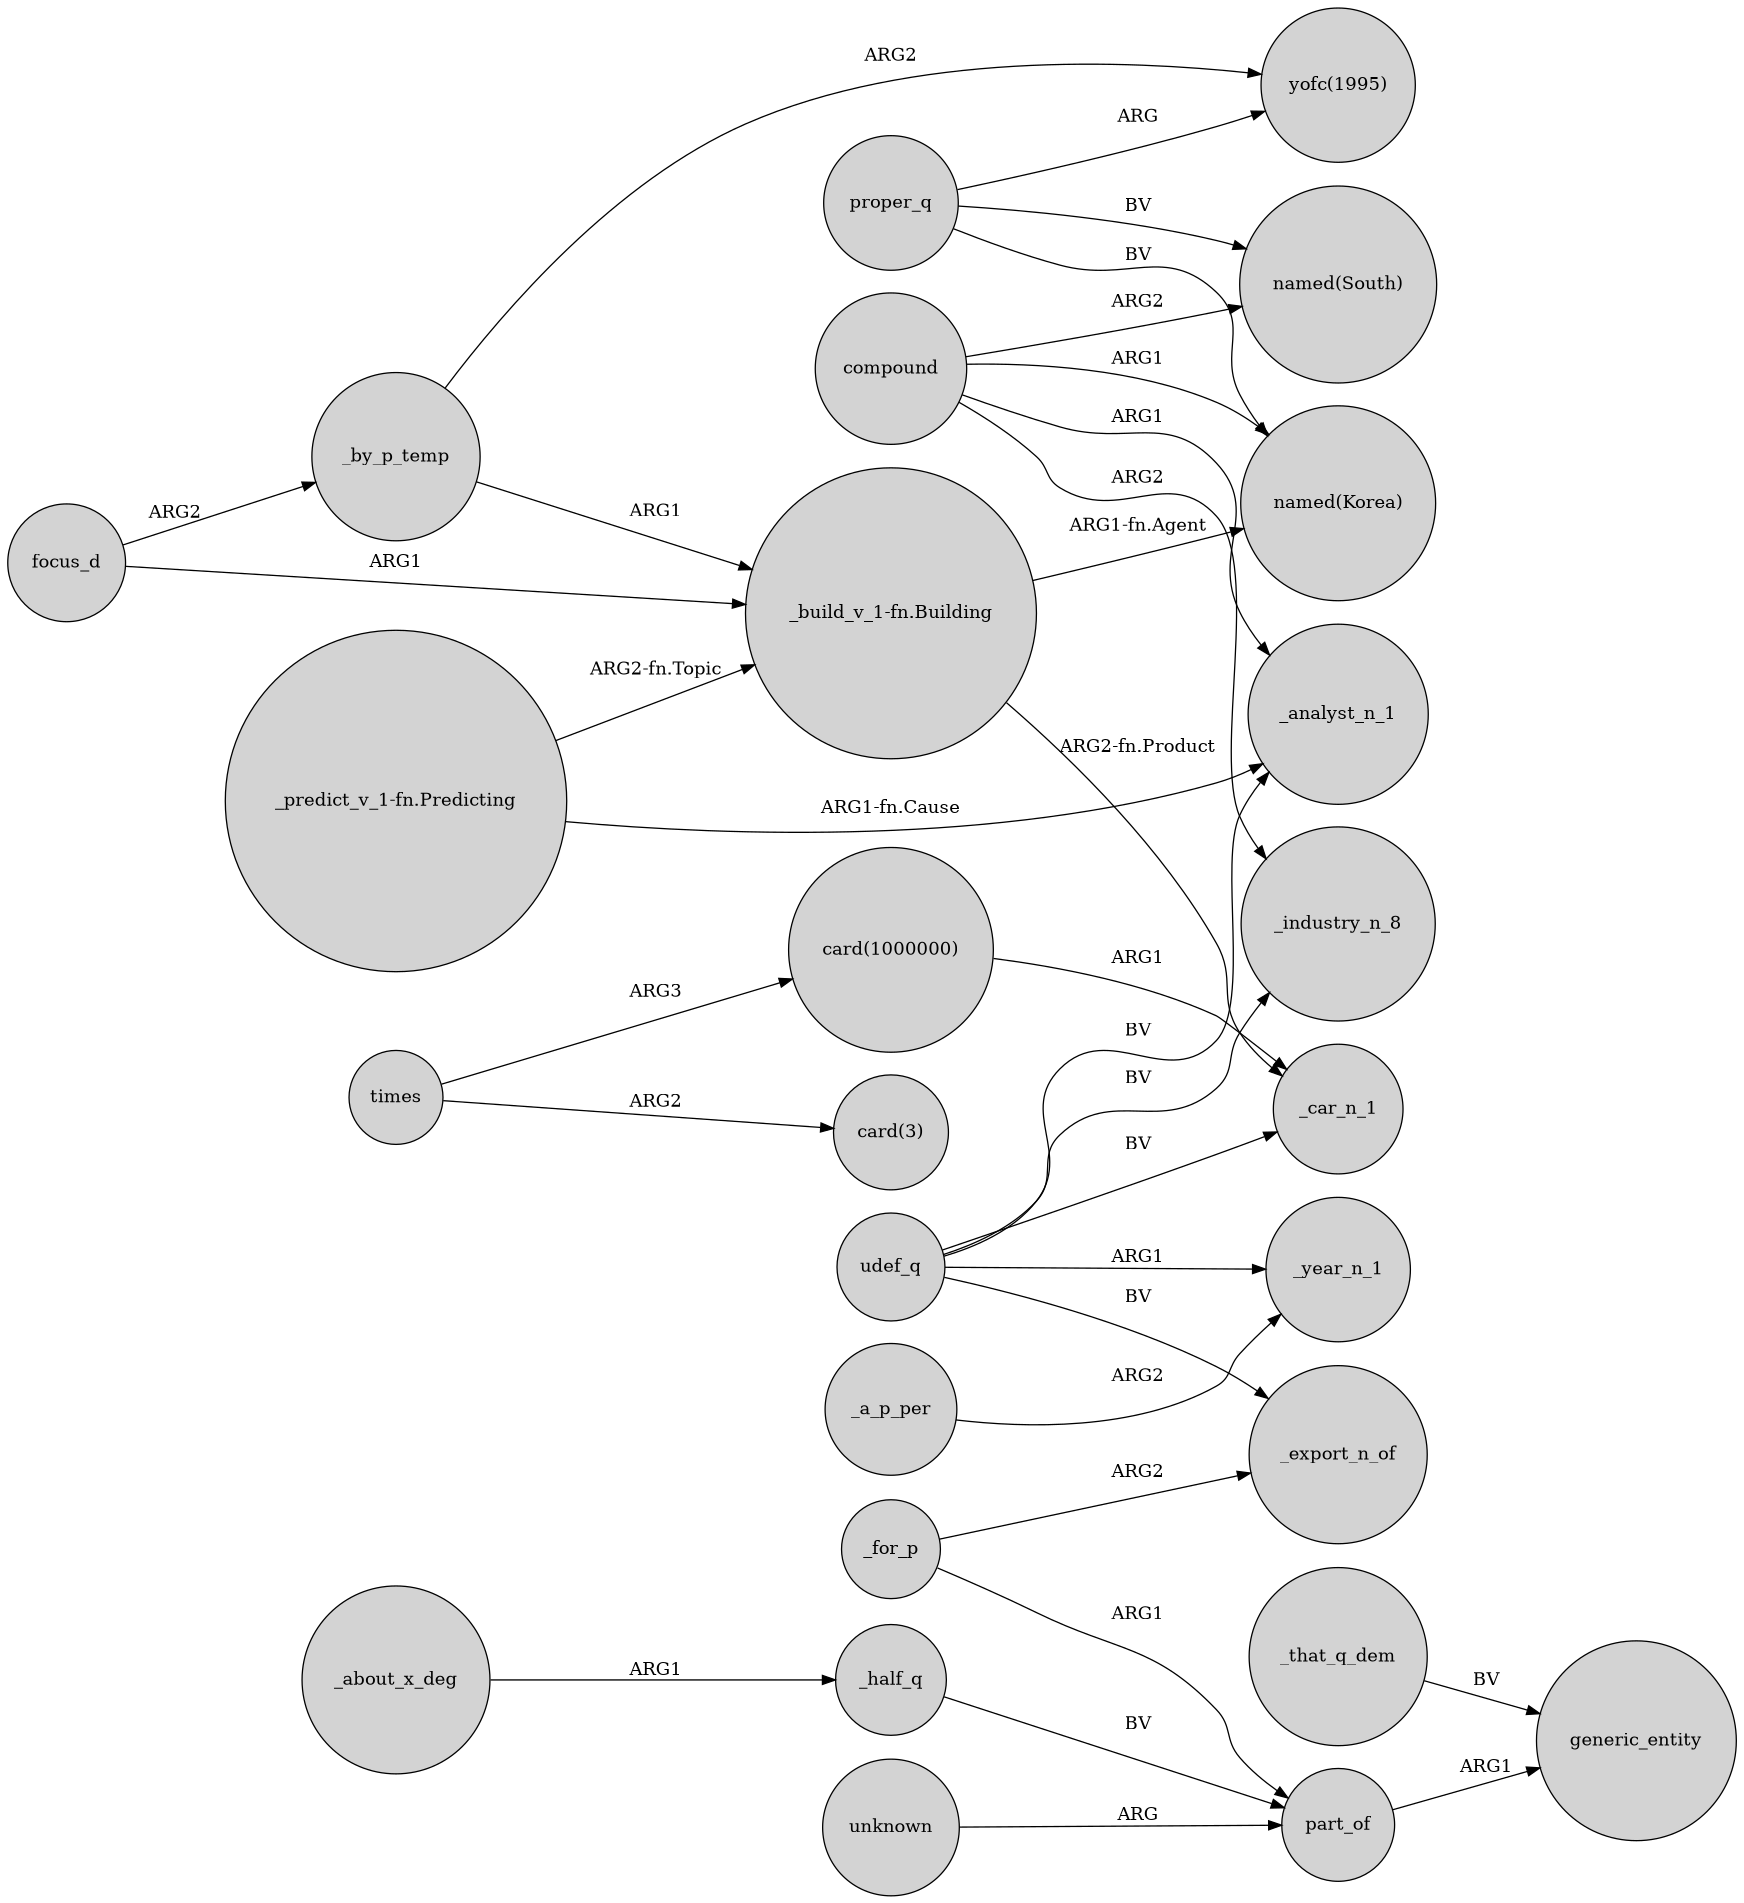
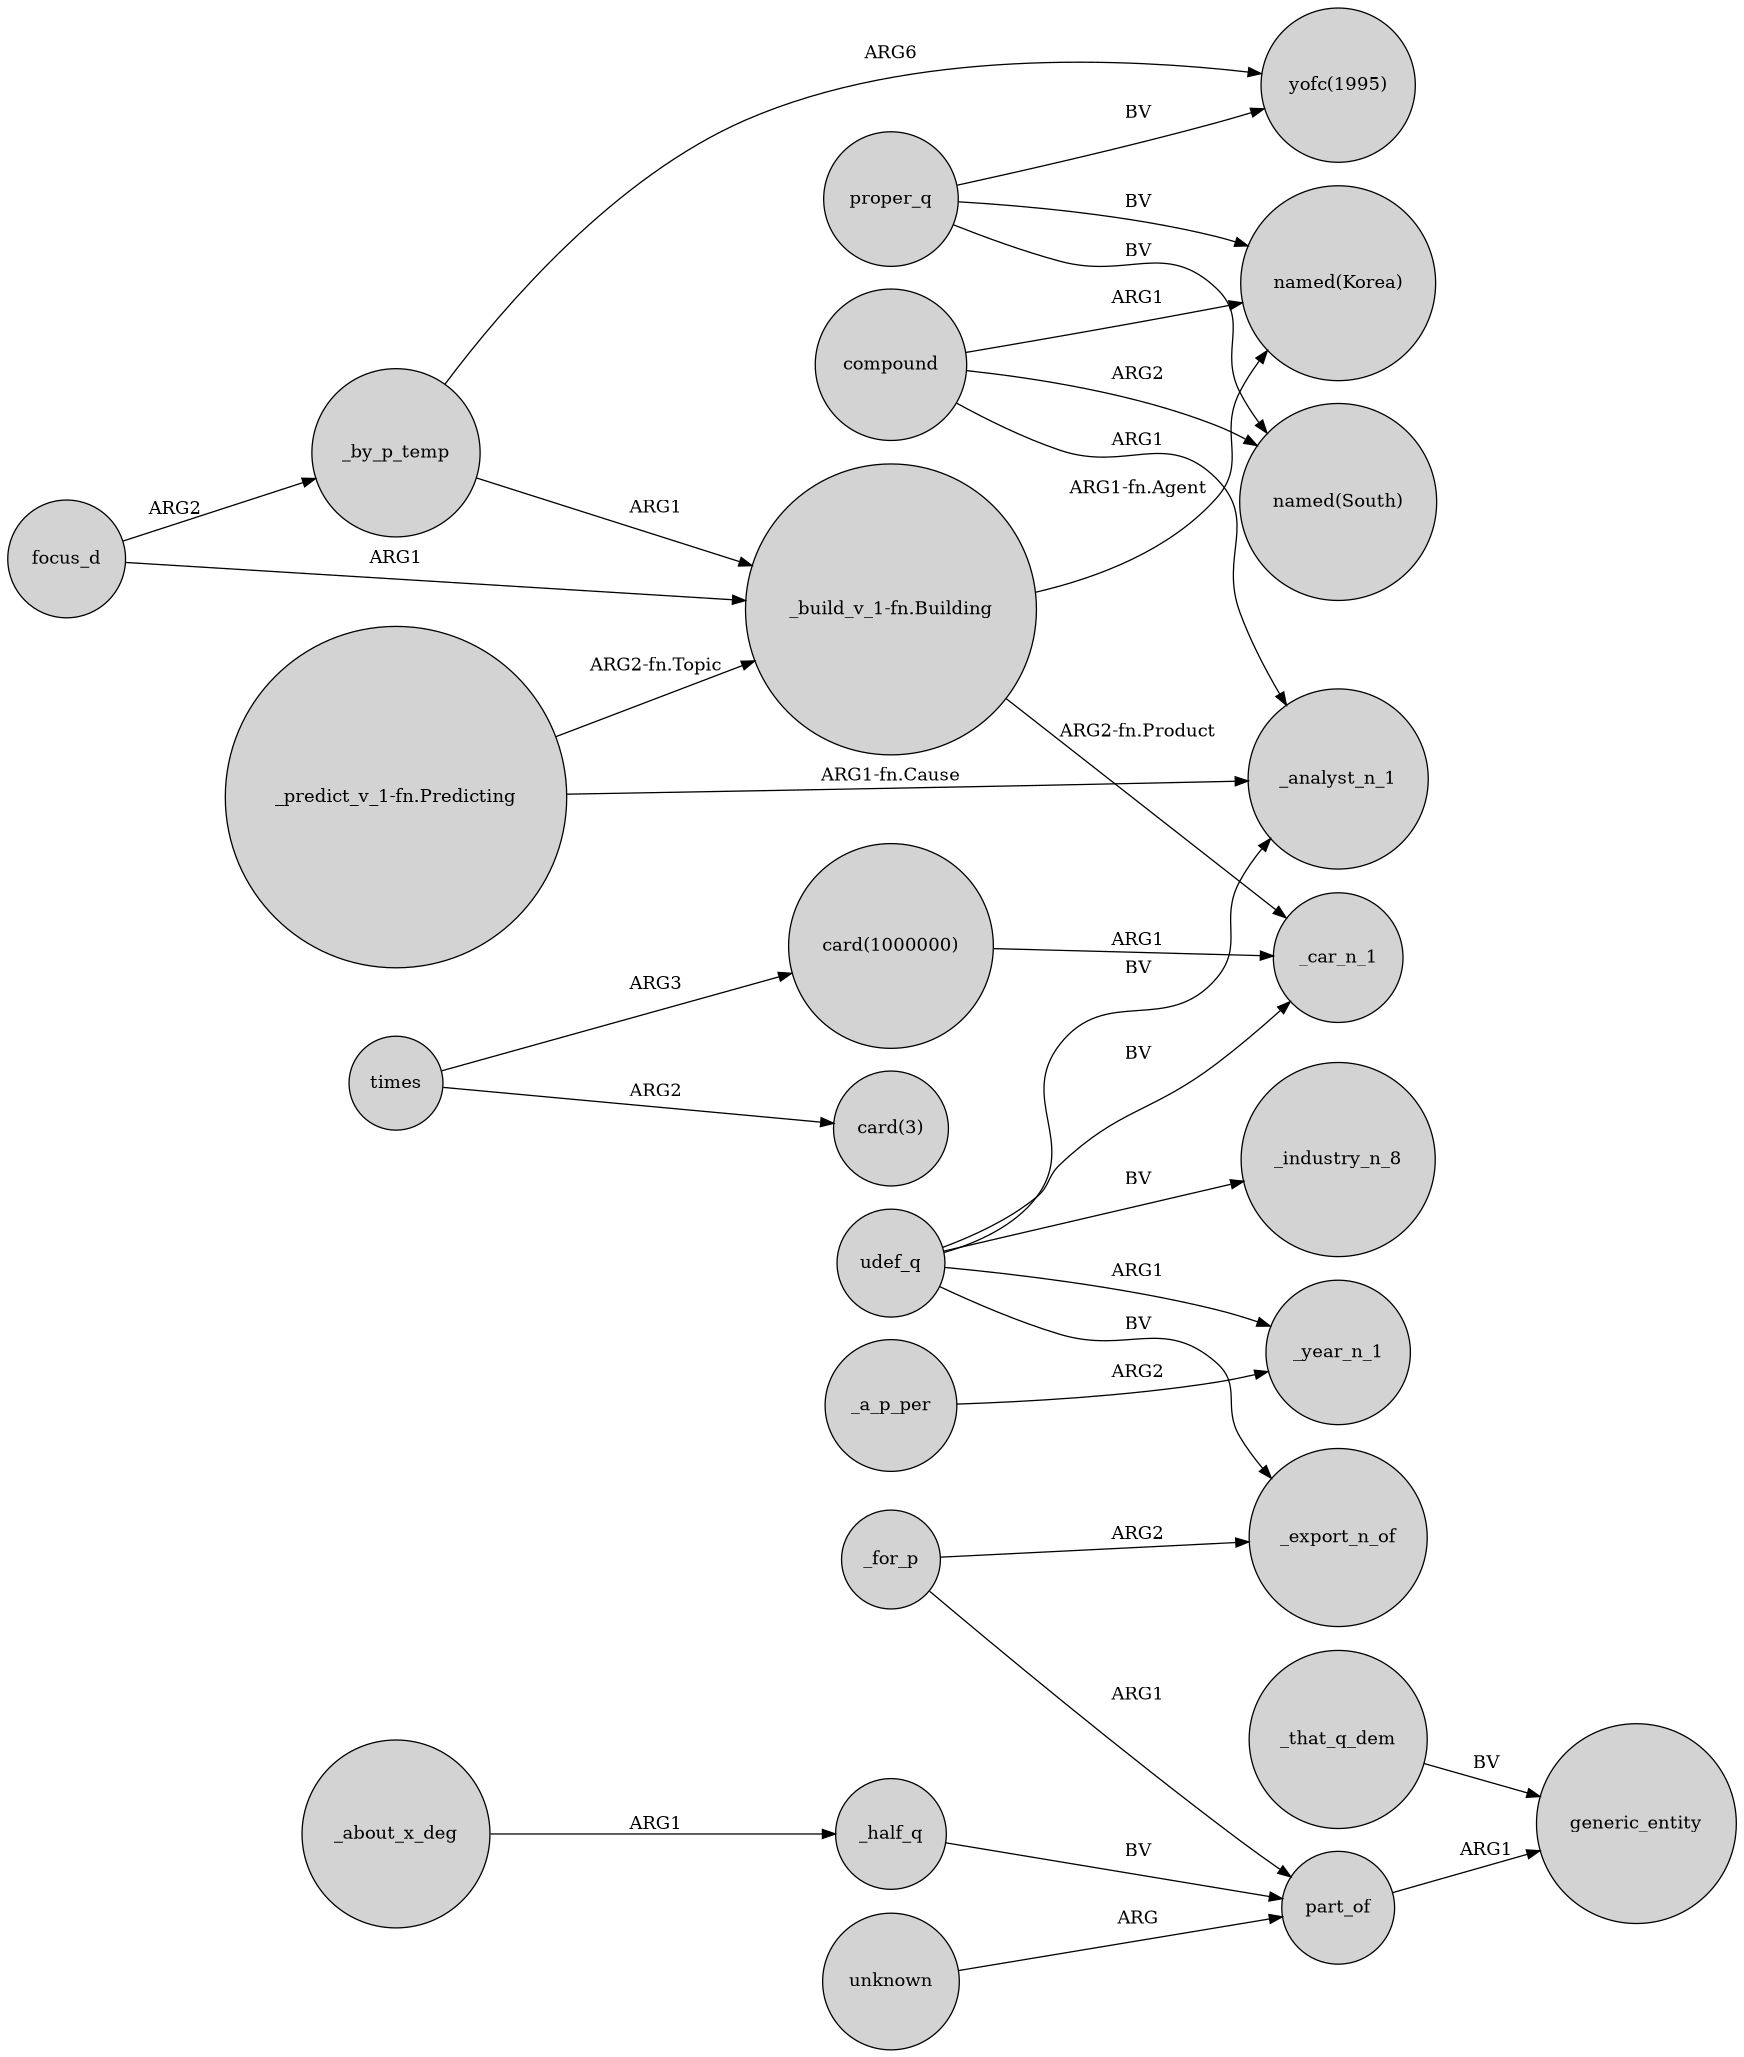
(891, 56) -> (891, 53)
(1138, 117) -> (1138, 113)
(1219, 520) -> none
